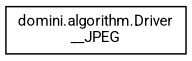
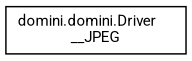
(96, 30) -> (96, 30)
